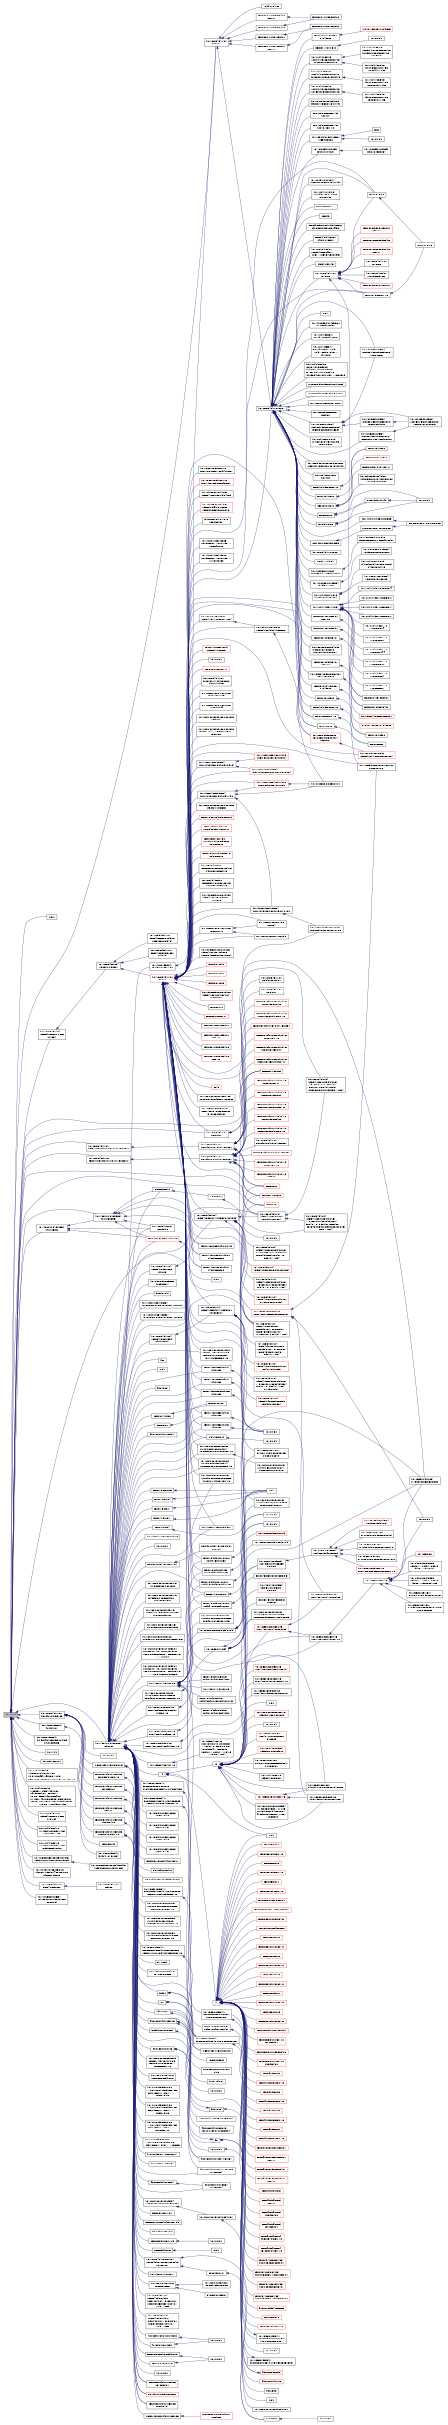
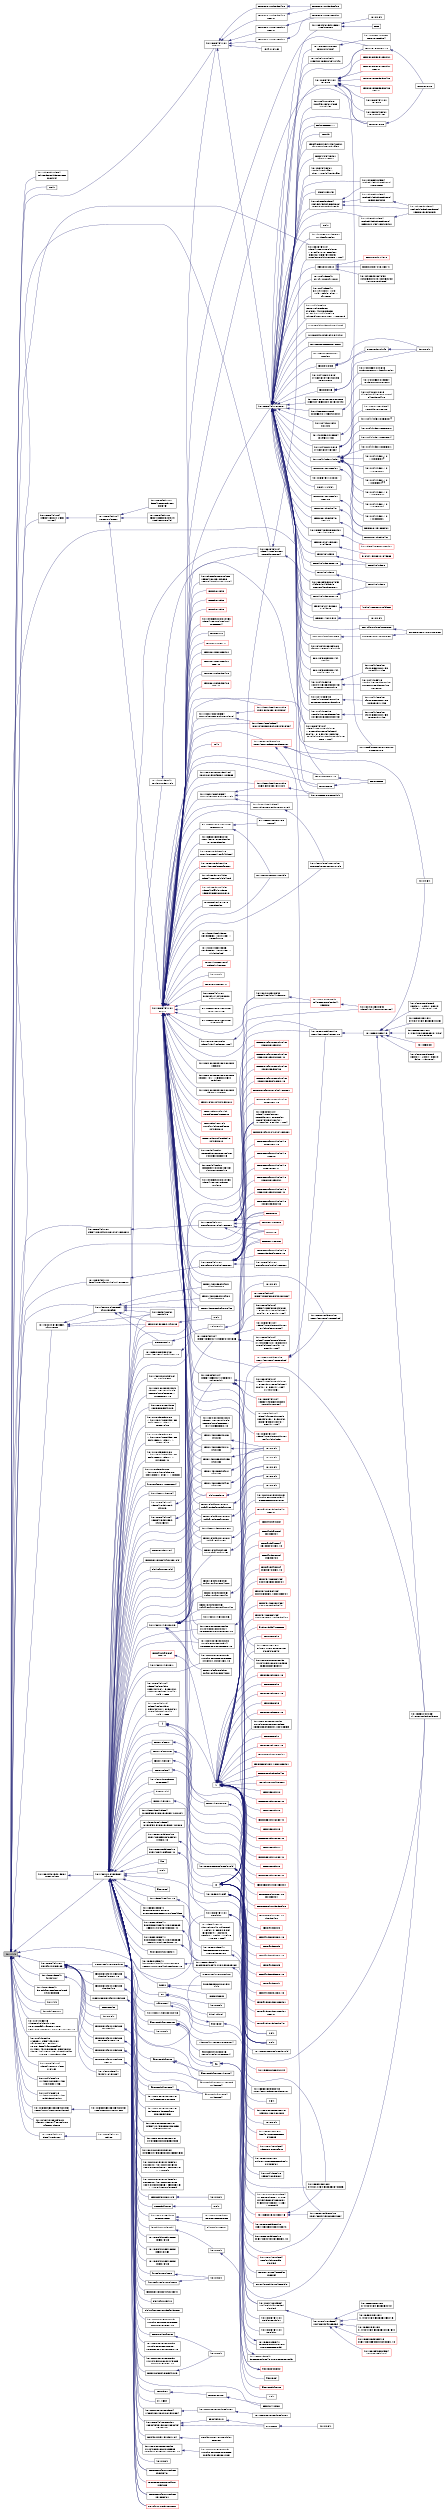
(184, 1411) -> (244, 2401)
(216, 1437) -> (216, 1495)
(135, 1799) -> (82, 1875)
(244, 2099) -> (202, 1716)
(135, 2125) -> (82, 1979)
(272, 2214) -> (272, 1557)
